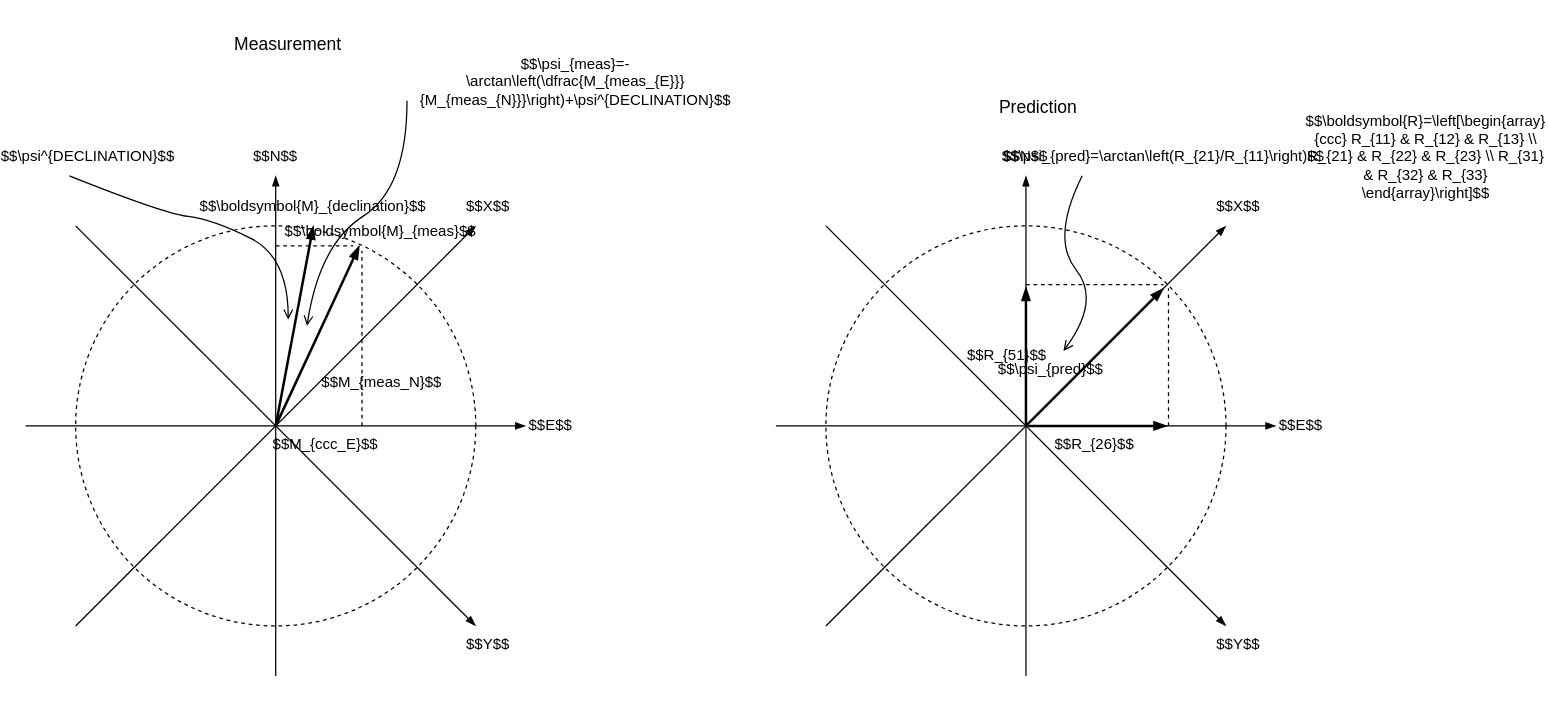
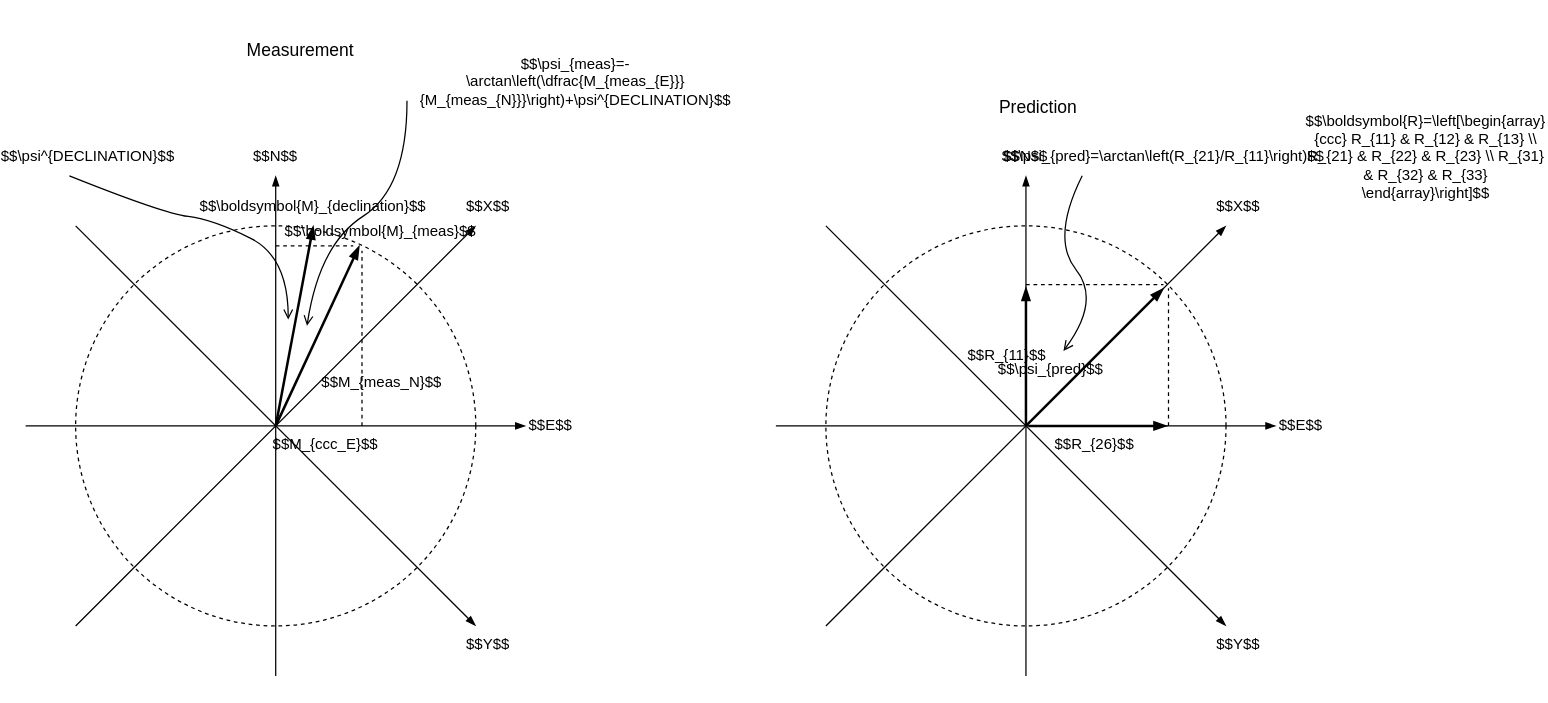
(288, 44) -> (301, 51)
(1007, 356) -> (1007, 356)
